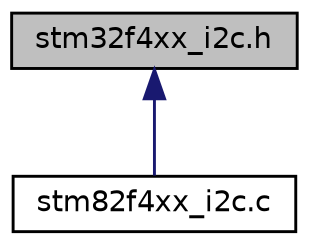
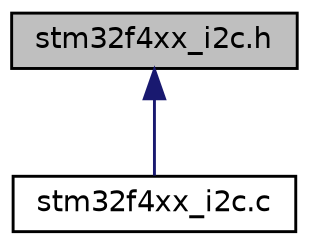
(154, 204) -> (154, 204)
